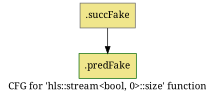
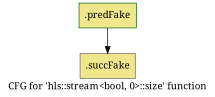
(108, 37) -> (108, 37)
